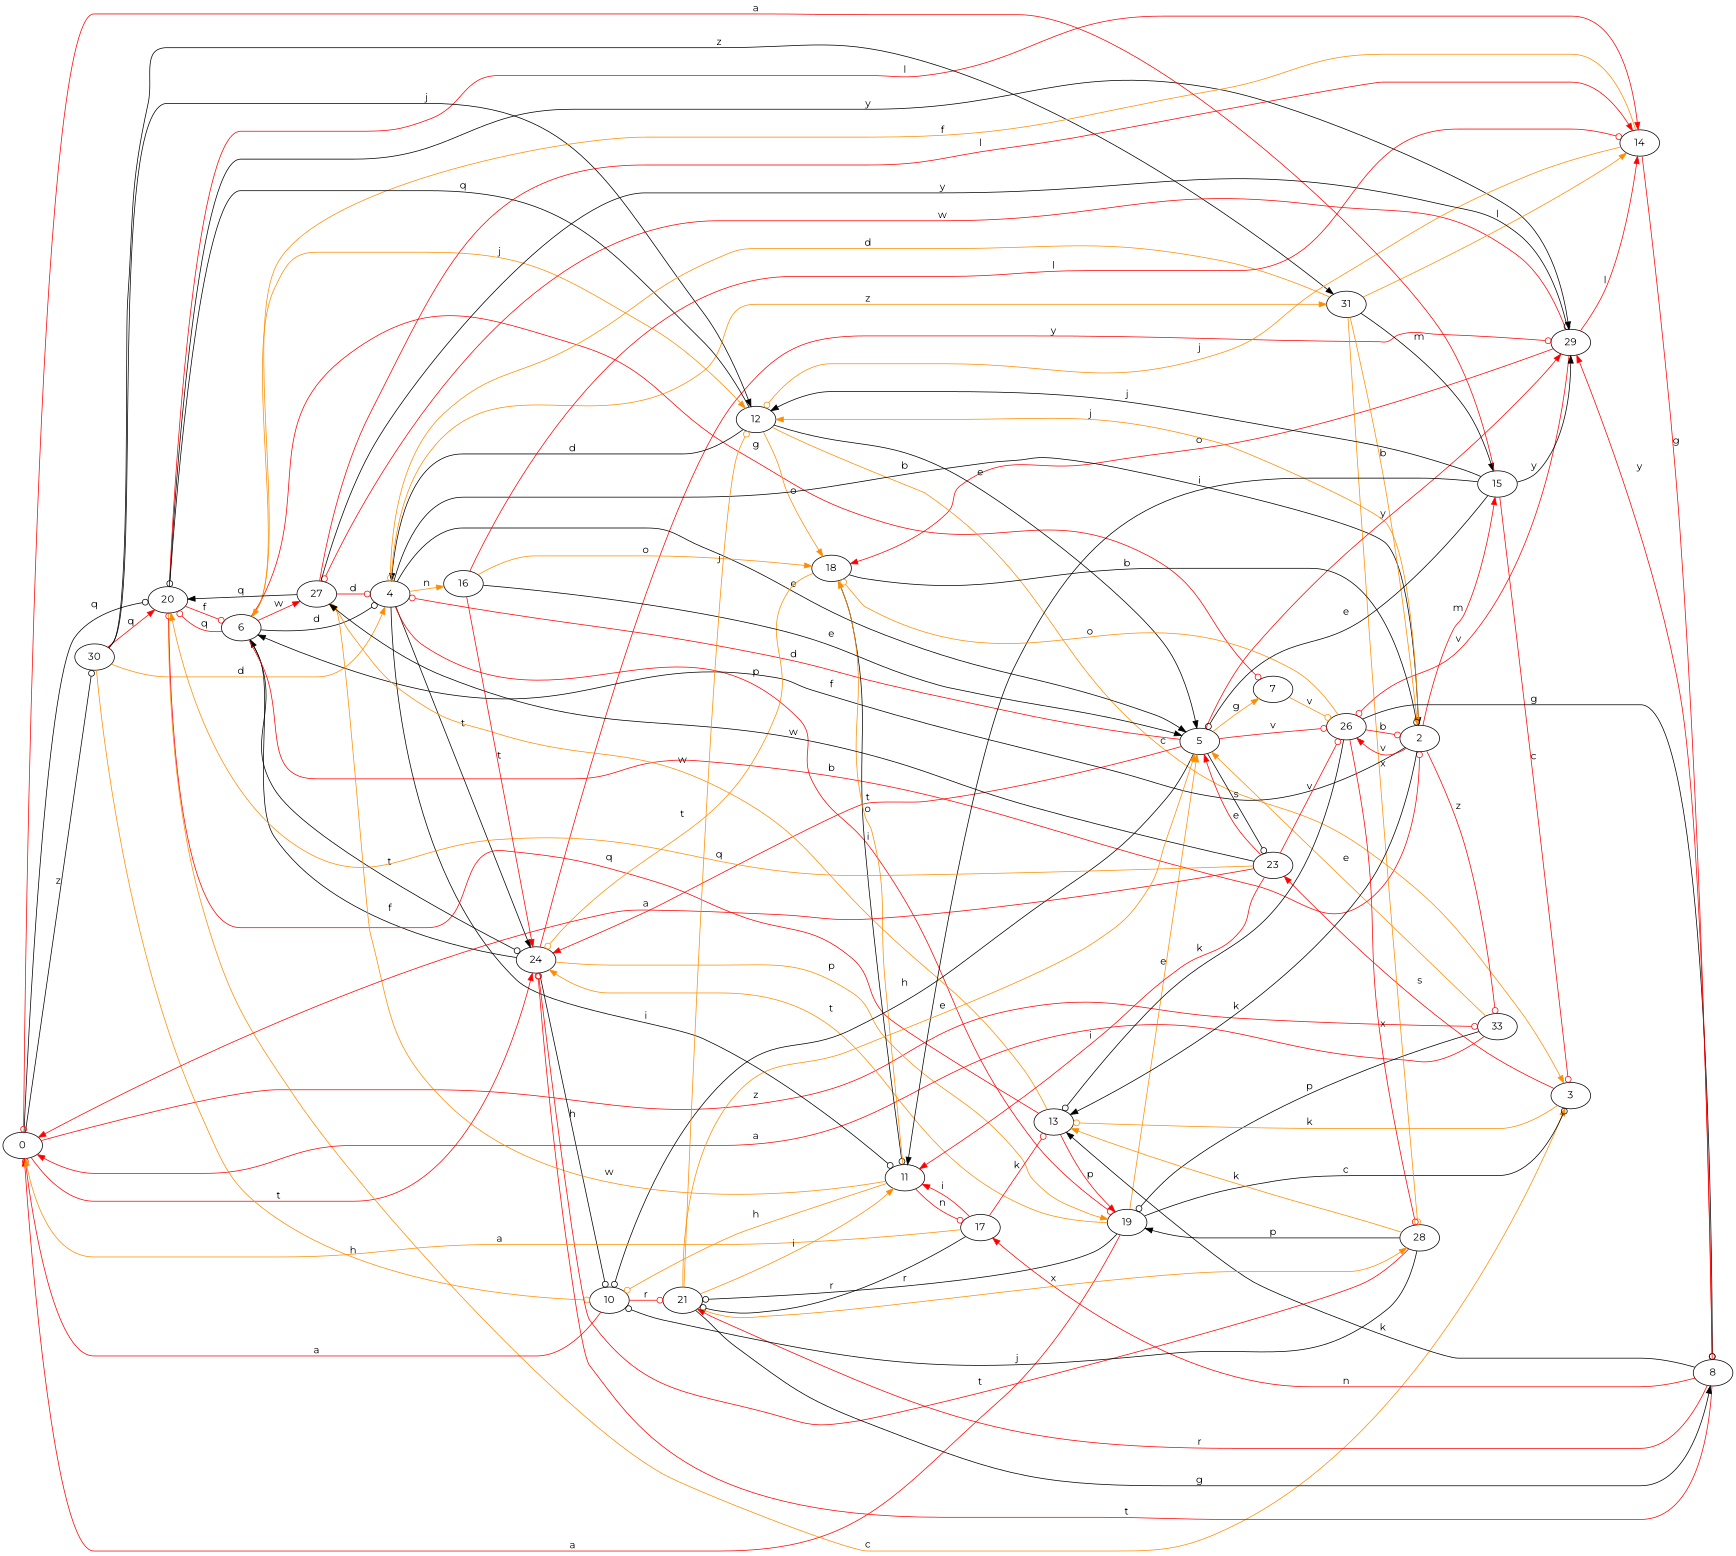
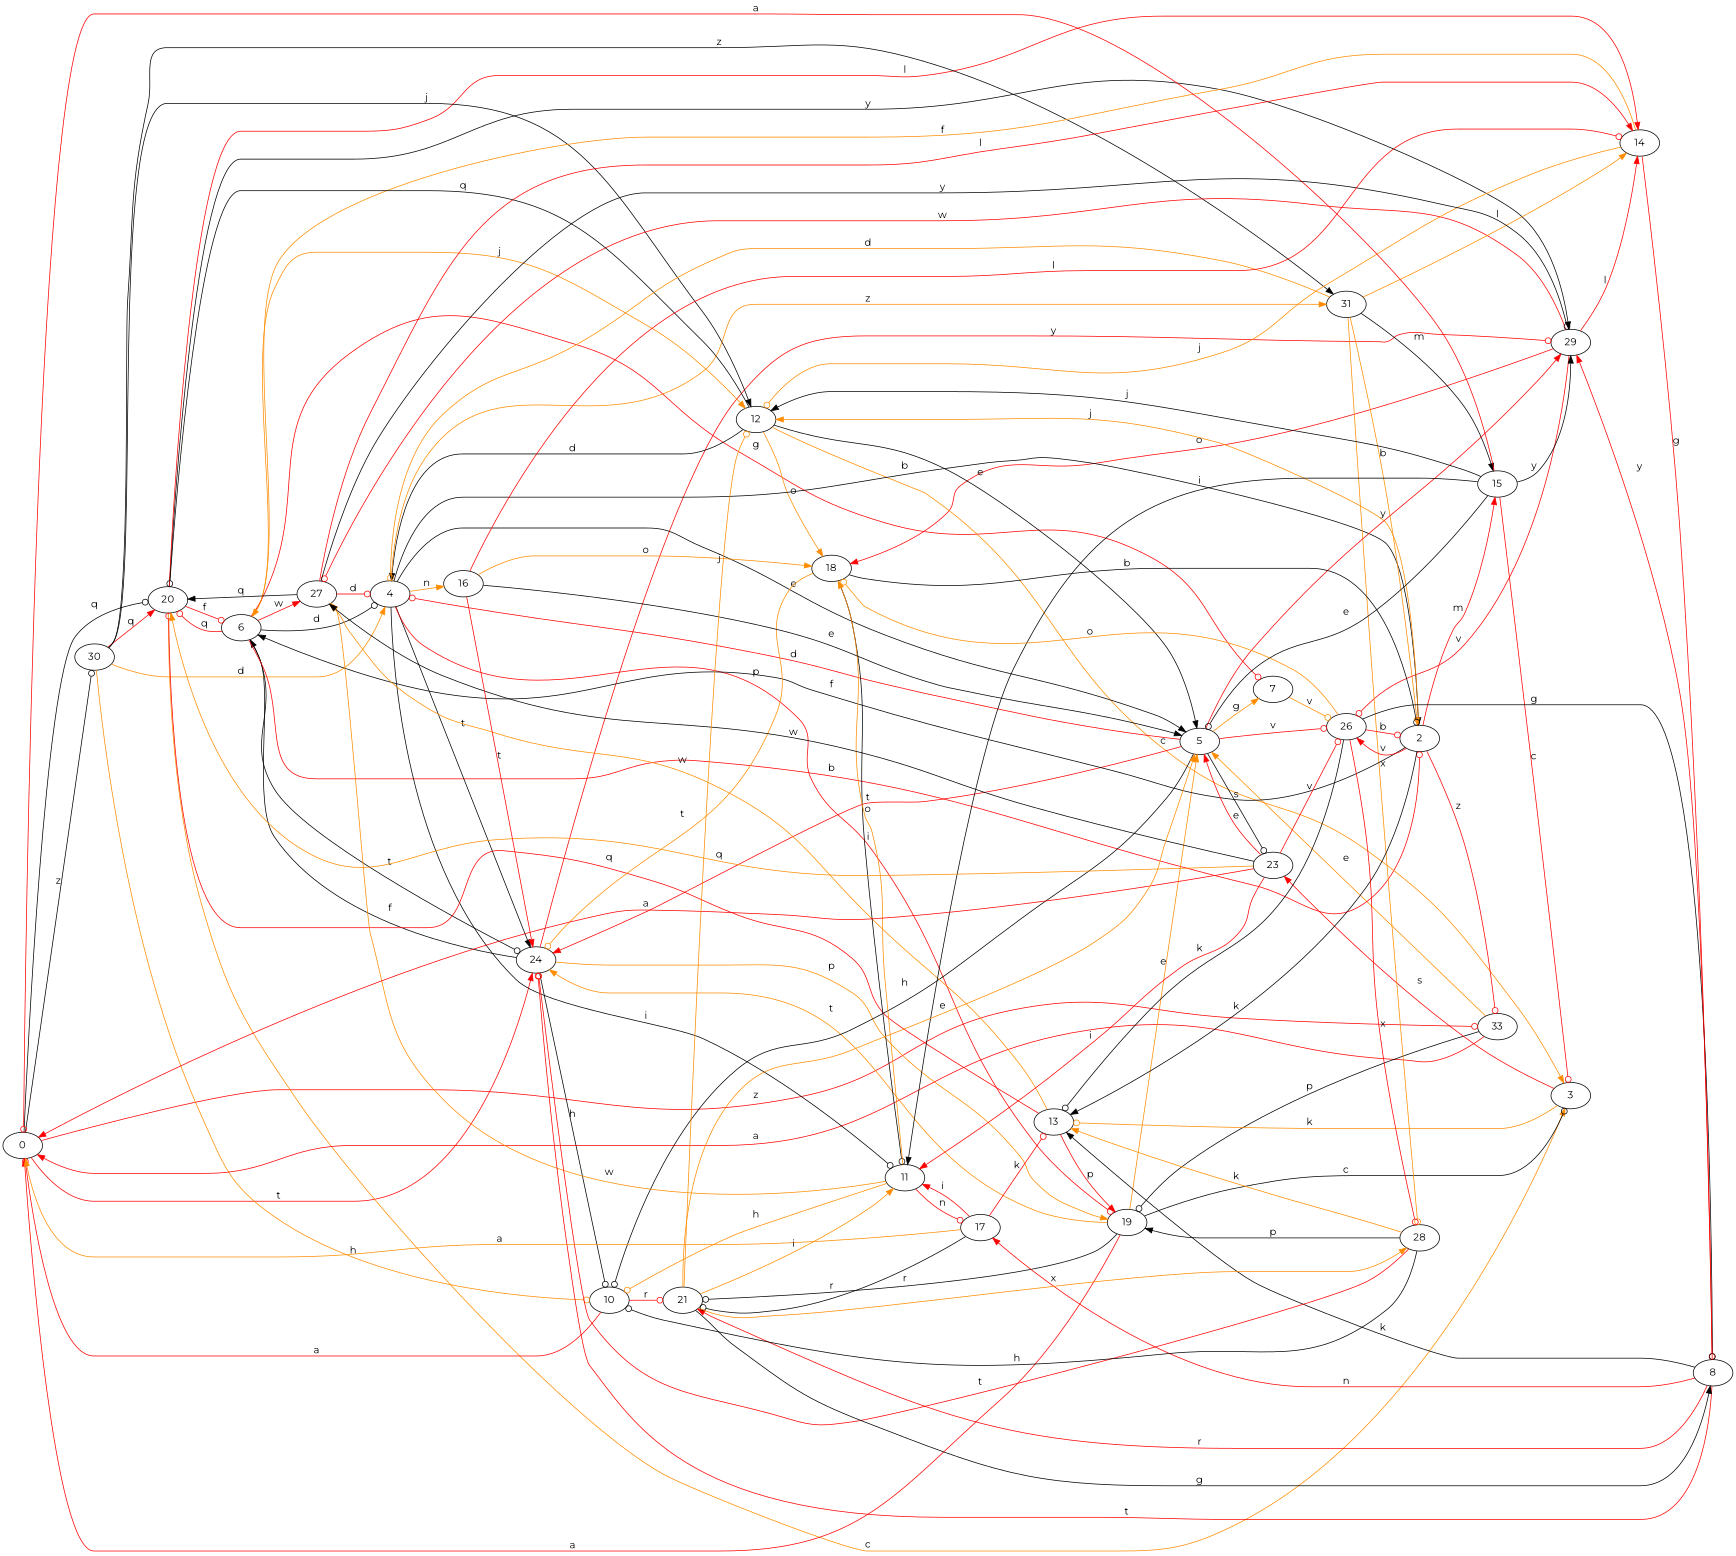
(1017, 1359) -> (1017, 1359)
